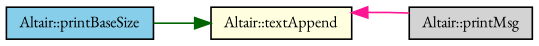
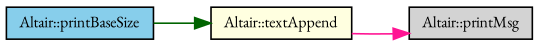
(389, 12) -> (372, 34)
